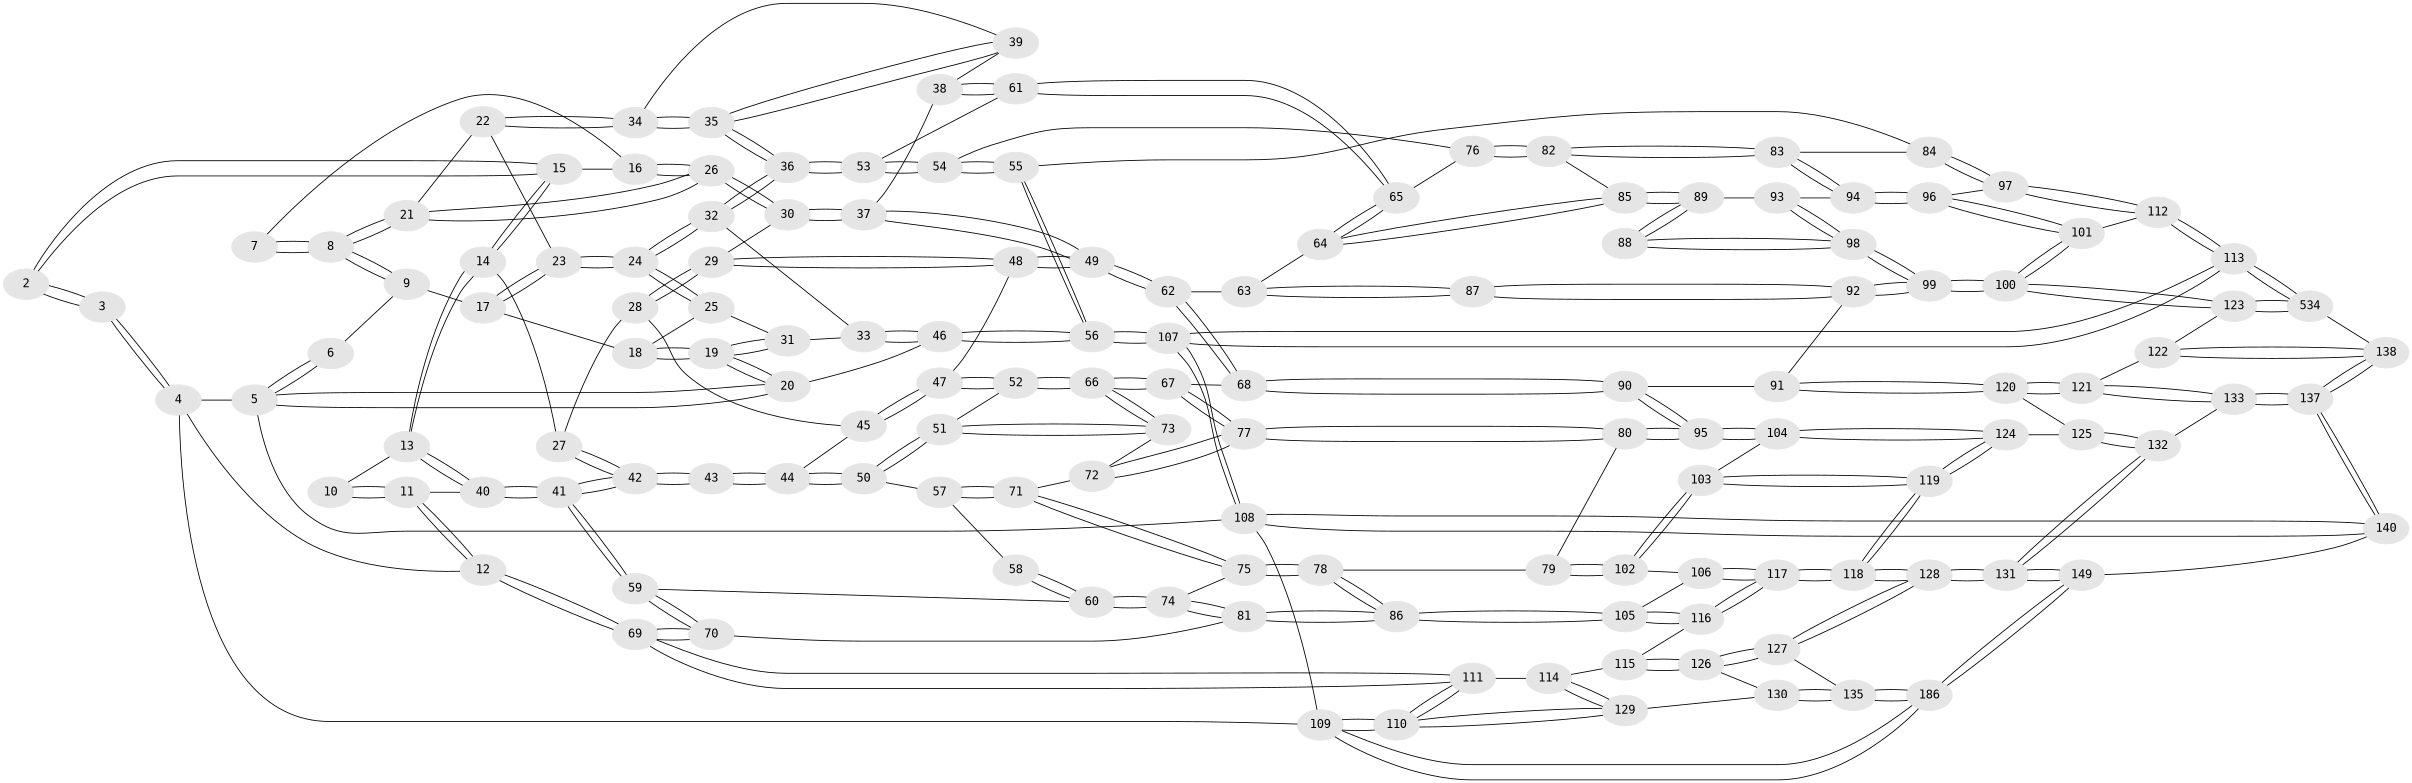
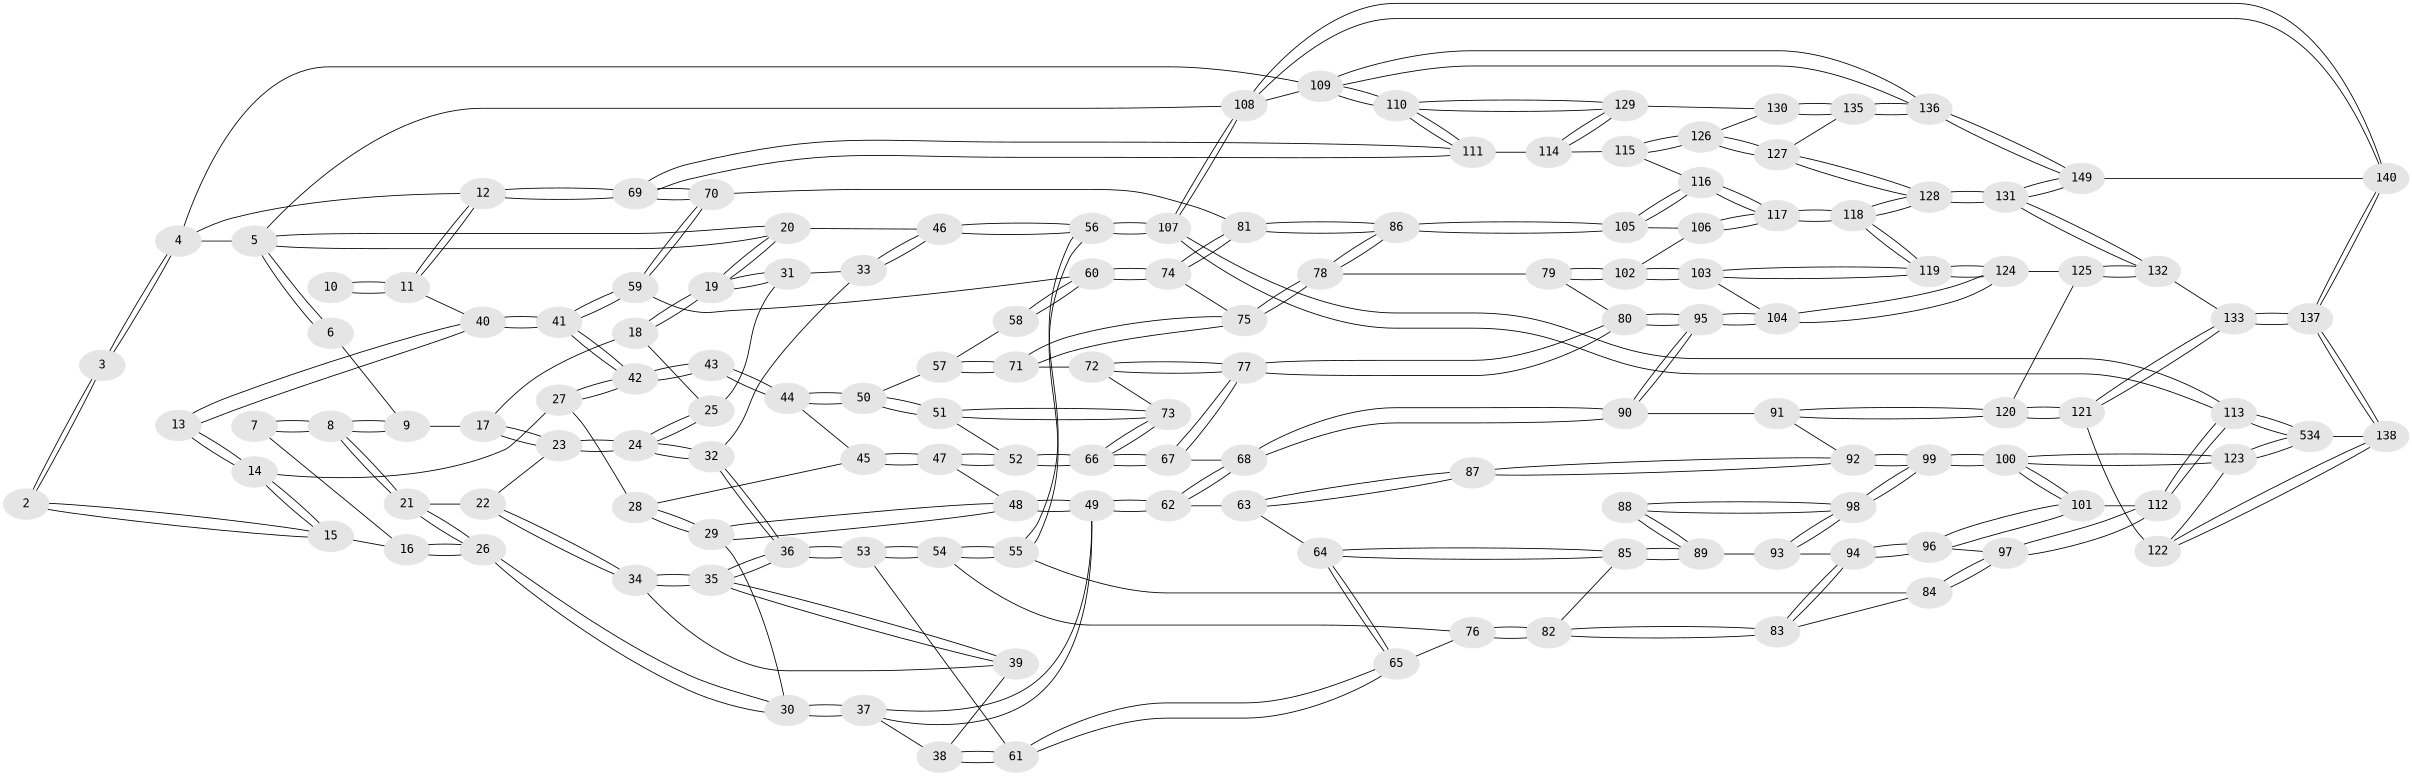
(369, 469) -> none
(1929, 695) -> (1929, 109)
